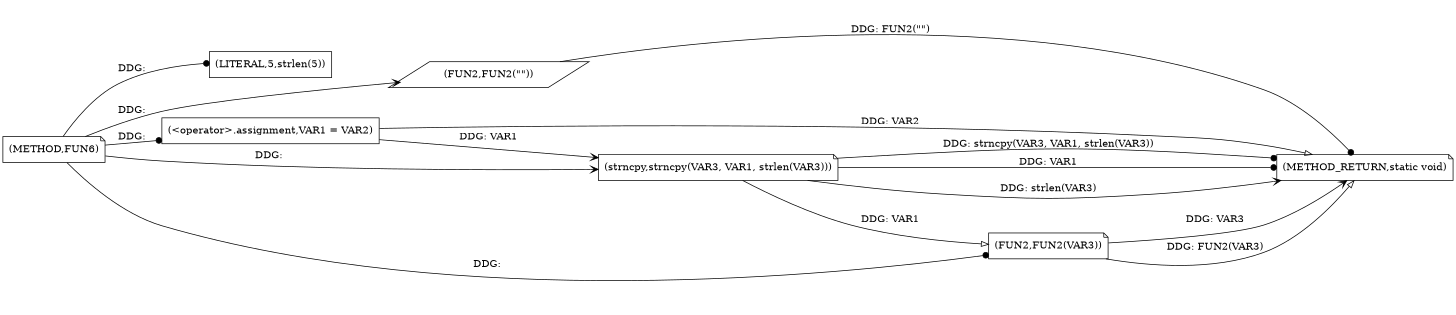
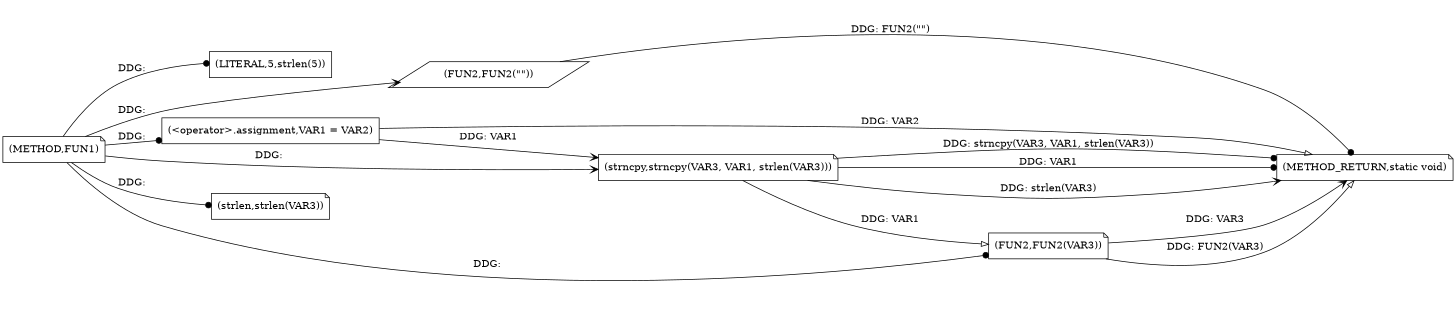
(54, 149) -> (54, 149)
none -> (271, 206)
